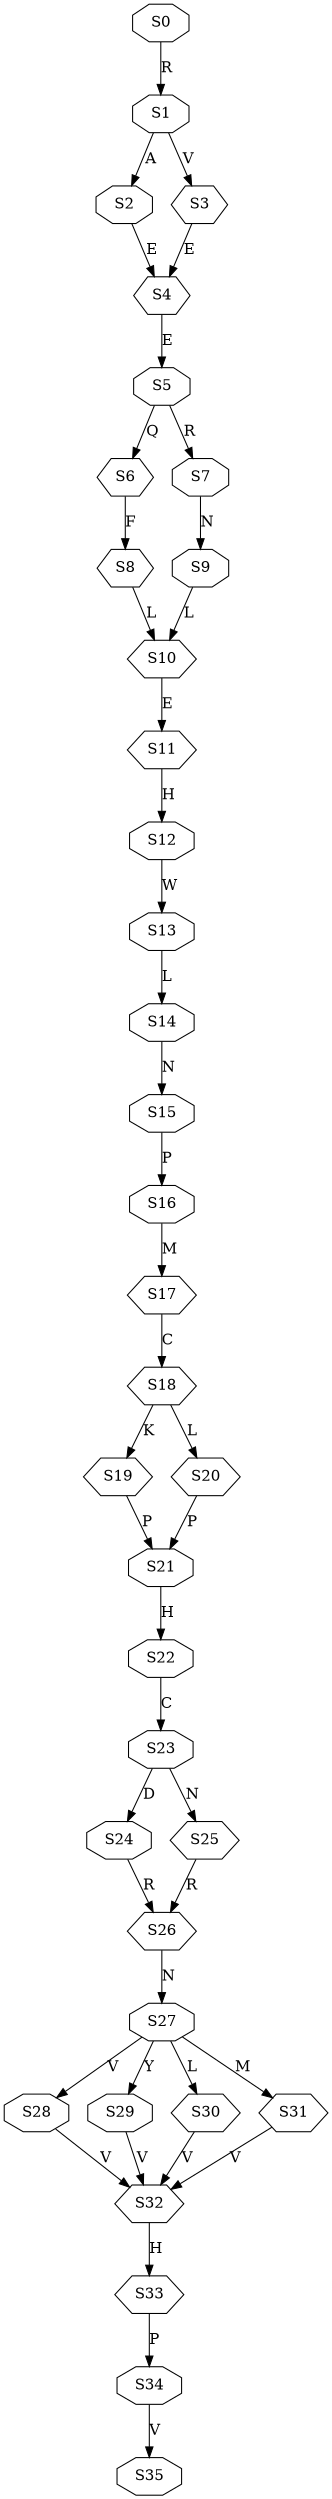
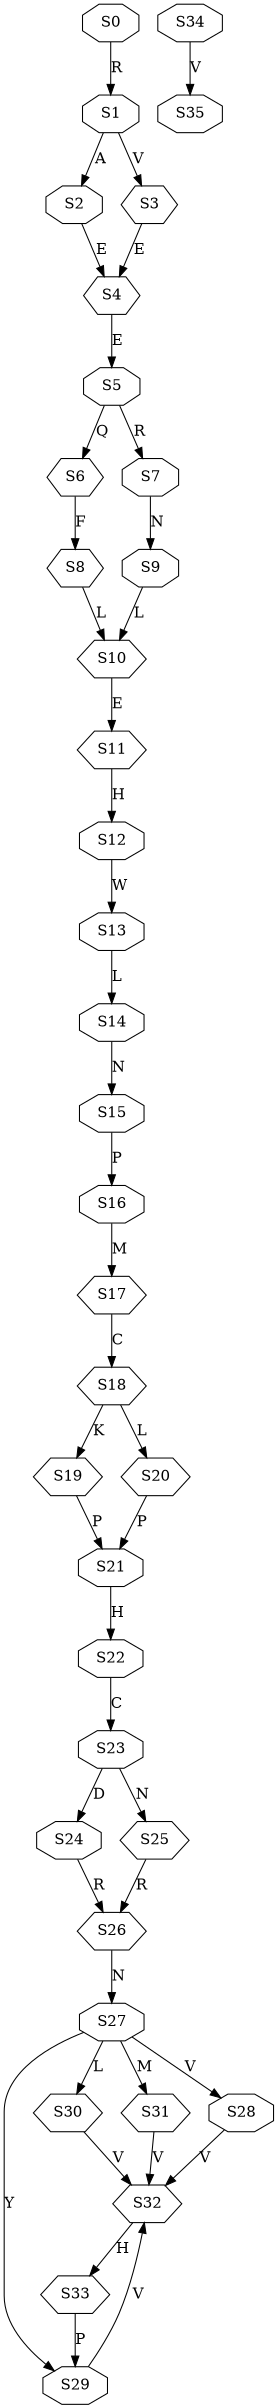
(149, 2335) -> (75, 2335)
